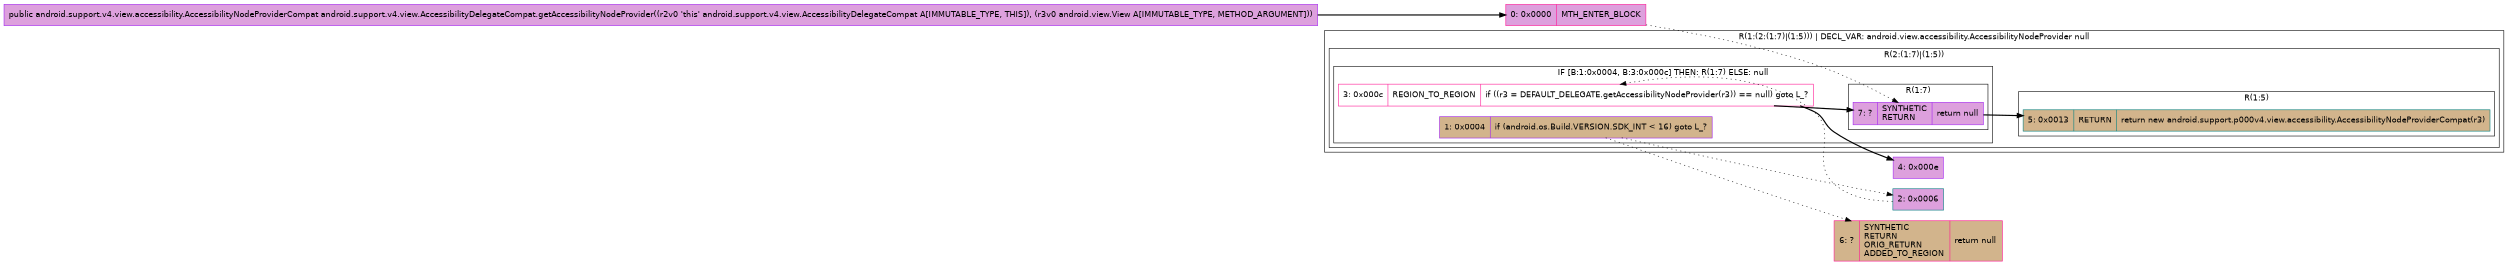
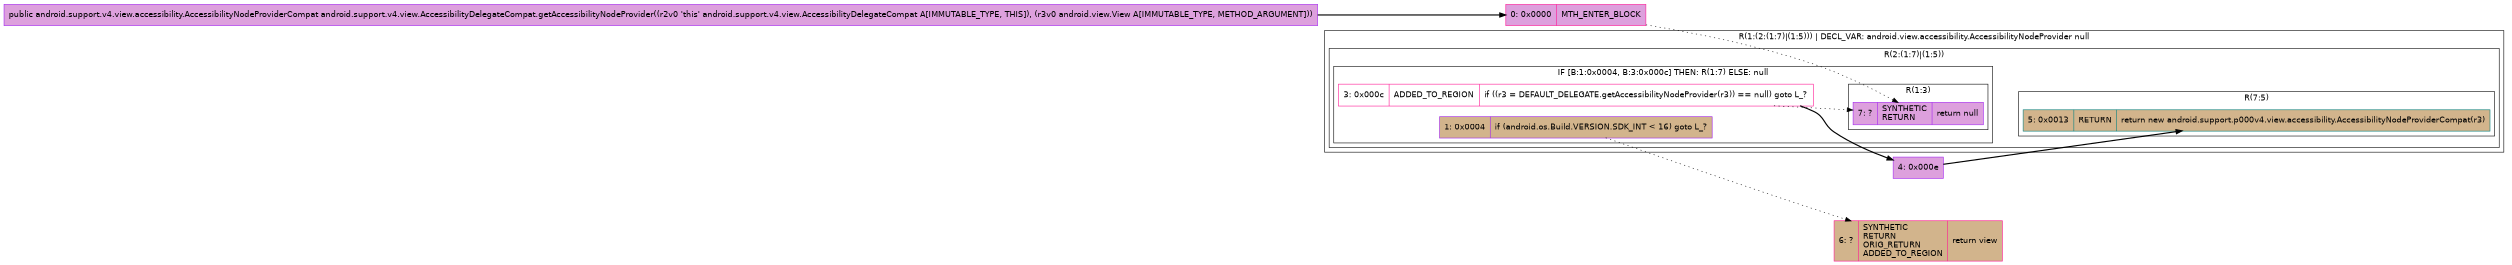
(1918, 91) -> (1918, 91)
(1434, 95) -> (1434, 95)
(2257, 98) -> (2257, 98)
(1816, 108) -> (1816, 108)
(2000, 115) -> (2089, 144)
(1918, 199) -> none
(1976, 241) -> (1975, 241)
